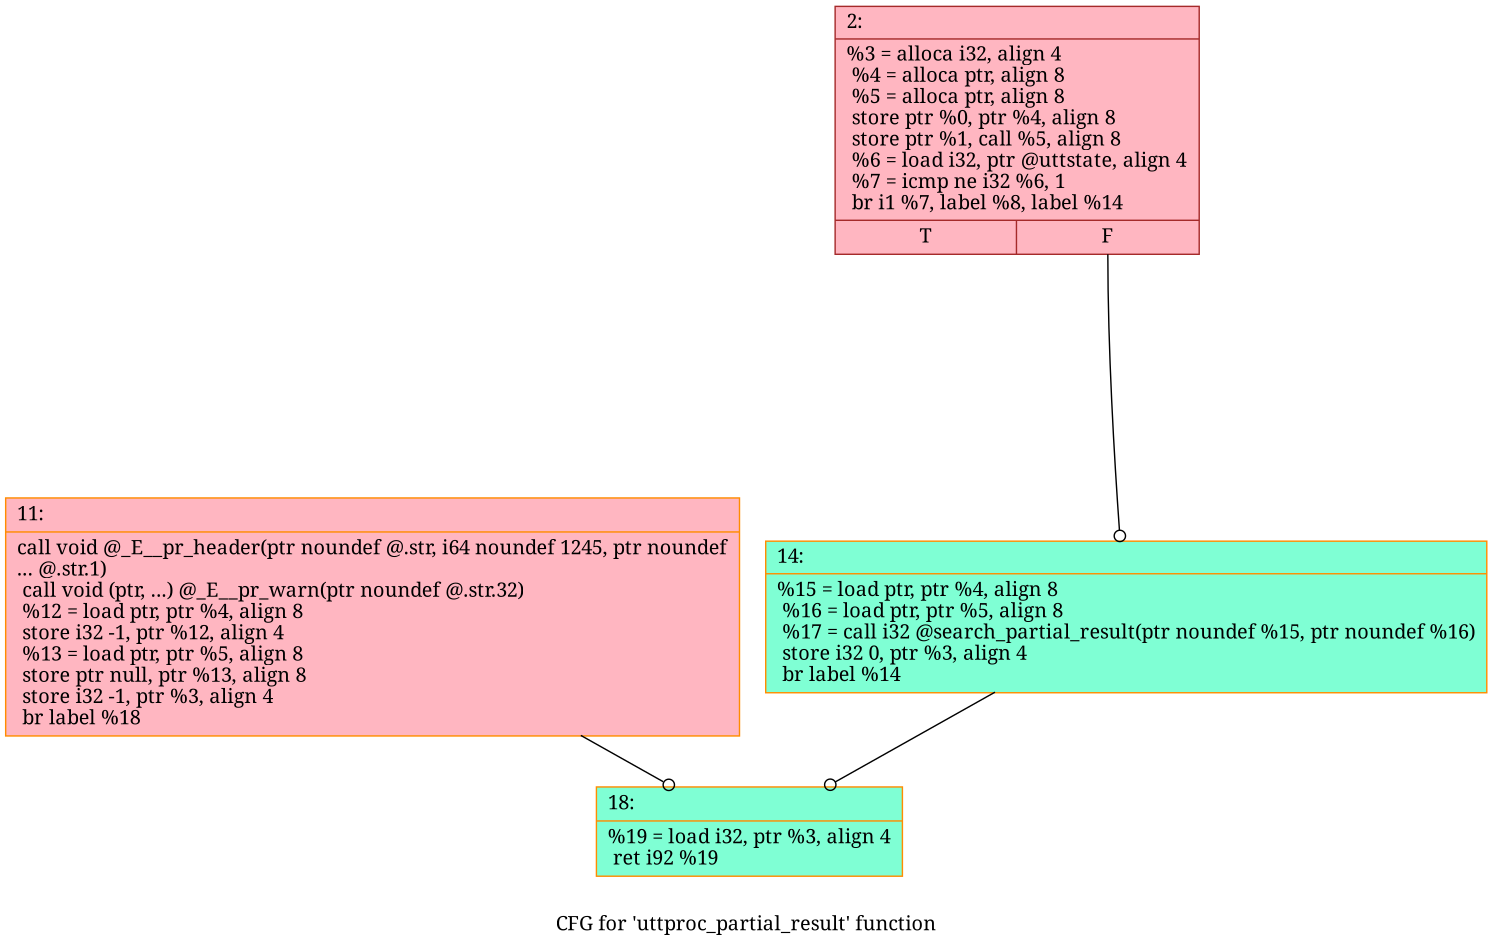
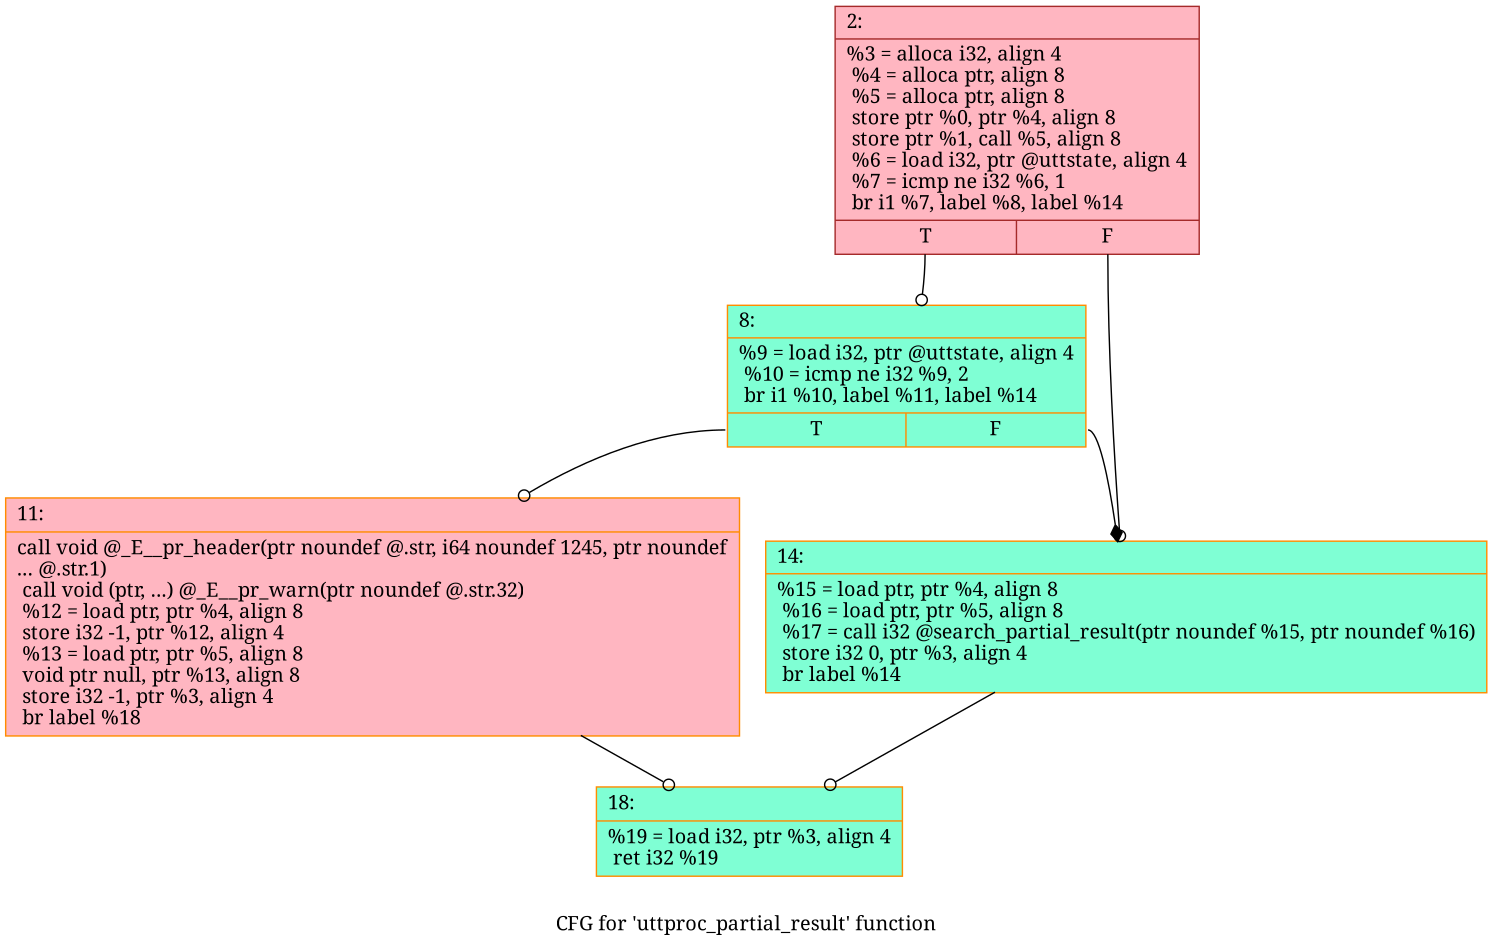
none -> (907, 376)
(162, 676) -> (159, 676)
(664, 858) -> (664, 858)
